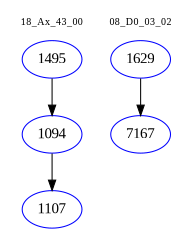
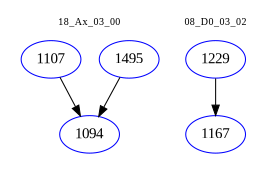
(53, 22) -> (90, 22)
(141, 59) -> (216, 59)
(141, 134) -> (216, 134)
(52, 167) -> (68, 92)
